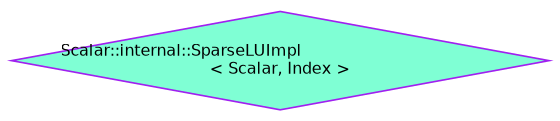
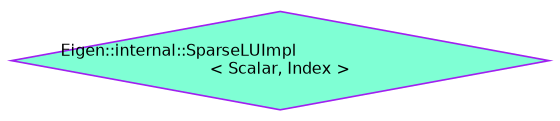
(280, 61) -> (280, 61)
